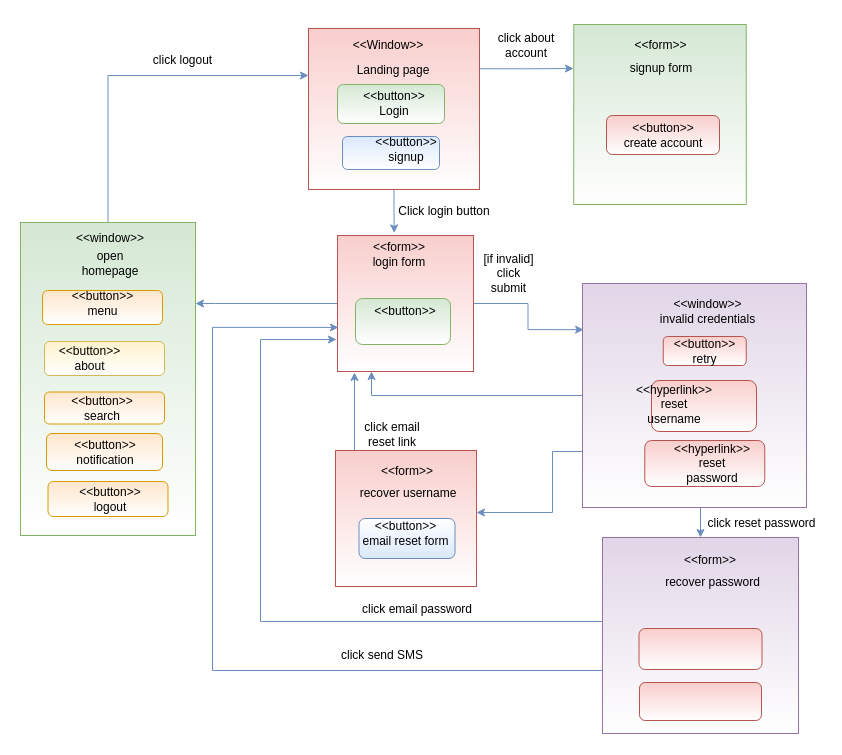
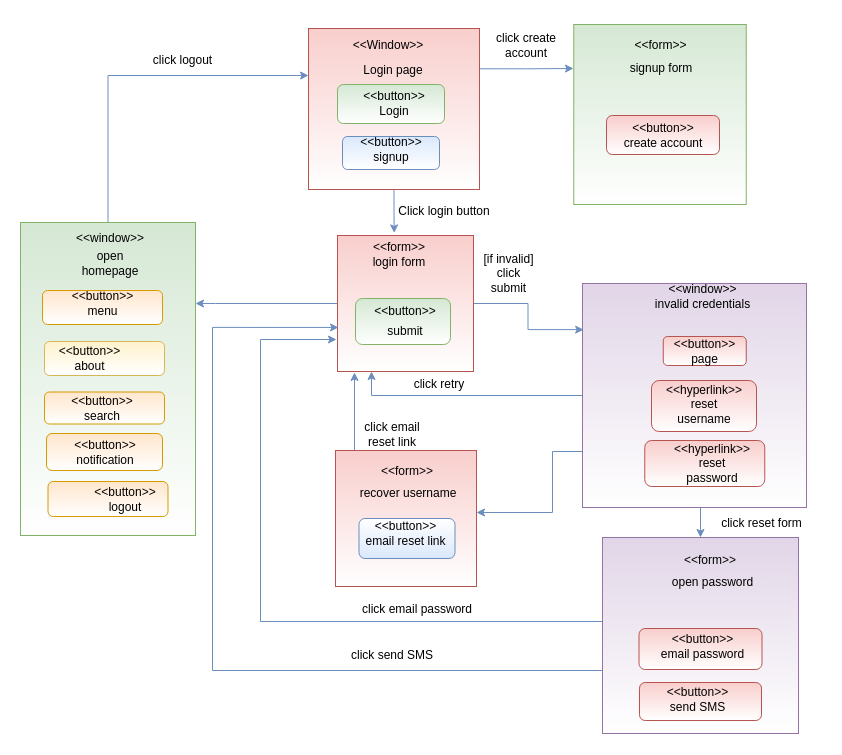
(527, 46) -> (527, 46)
(394, 71) -> (394, 71)
(407, 150) -> (392, 150)
(708, 312) -> (703, 297)
none -> (406, 332)
(705, 352) -> (705, 352)
none -> (440, 385)
(674, 405) -> (704, 405)
(111, 499) -> (126, 499)
(762, 524) -> (762, 524)
(406, 534) -> (406, 534)
(713, 583) -> (713, 583)
none -> (703, 647)
(382, 656) -> (392, 656)
none -> (698, 700)
